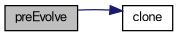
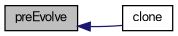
(94, 10) -> (106, 26)
